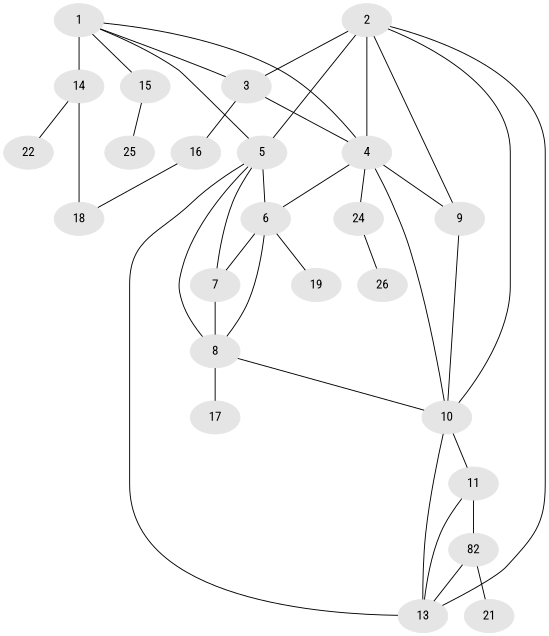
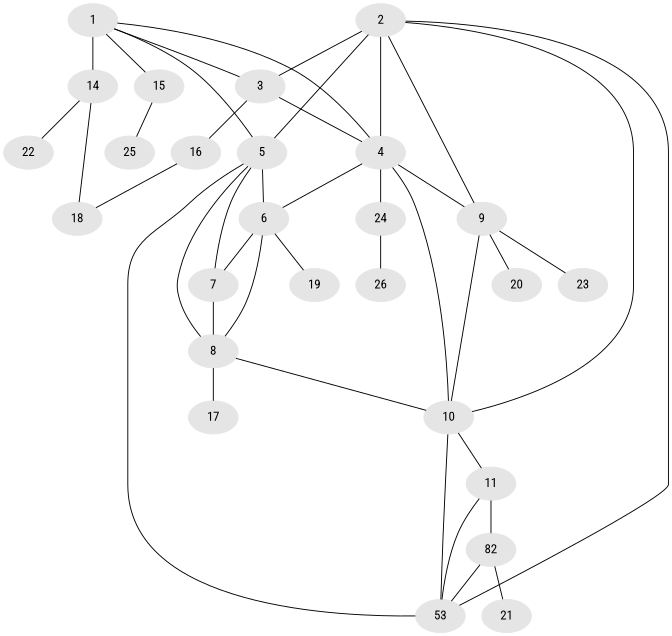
none -> (517, 285)
none -> (583, 285)
(423, 616) -> (440, 616)
